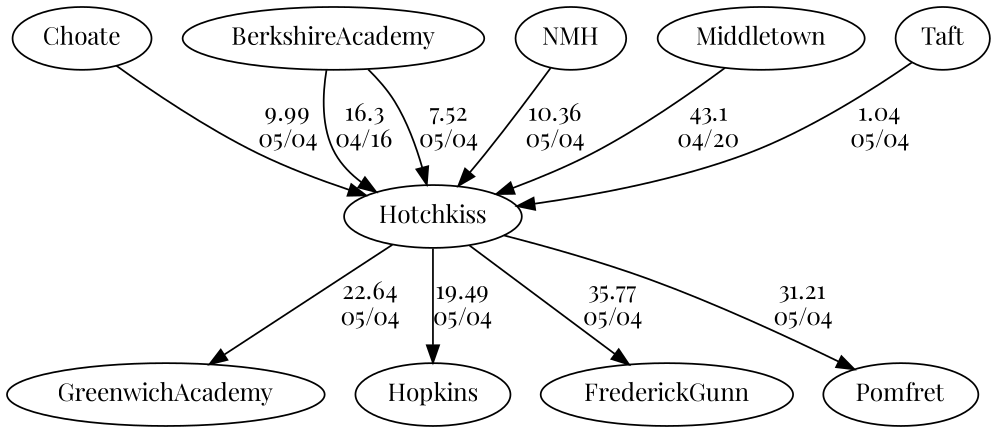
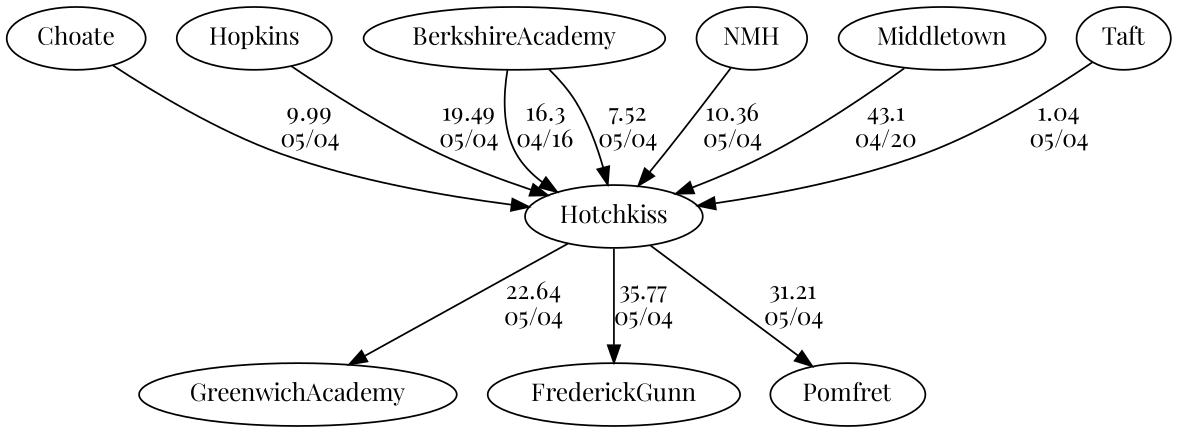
(433, 297) -> (407, 137)
